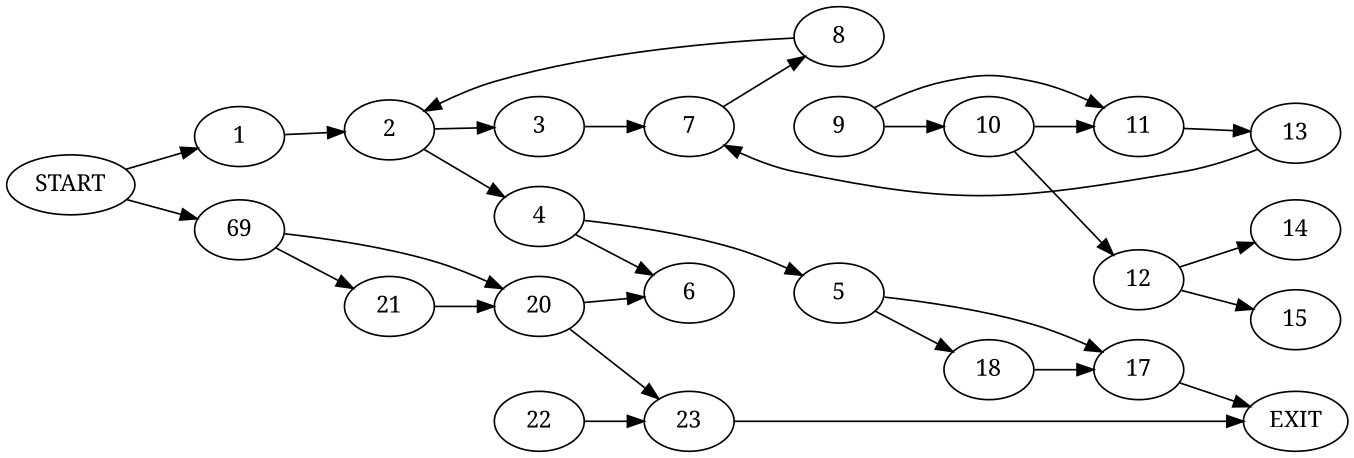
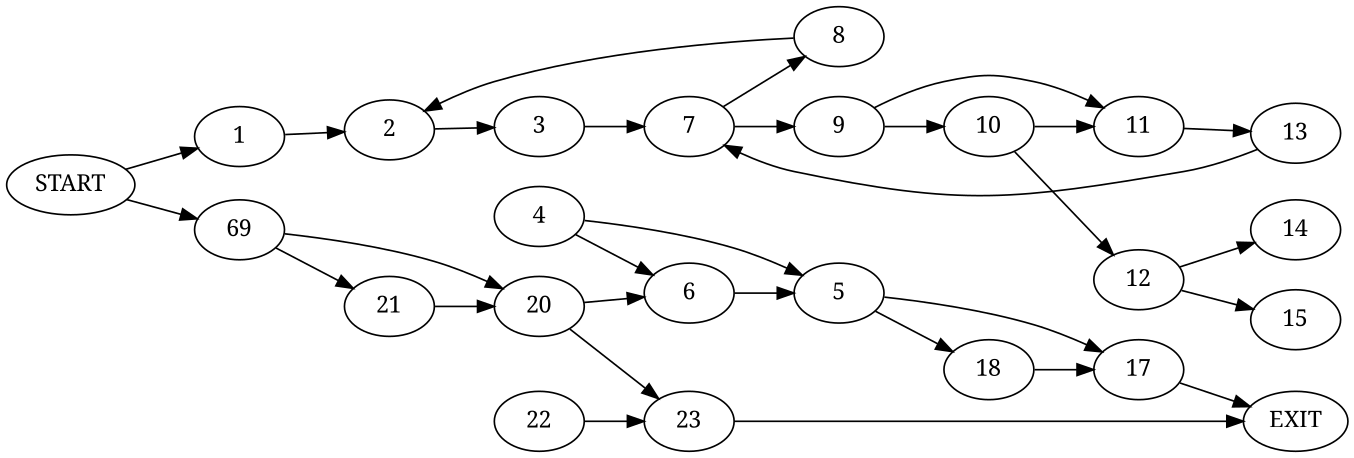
none -> (756, 127)
(457, 169) -> none
none -> (756, 293)
